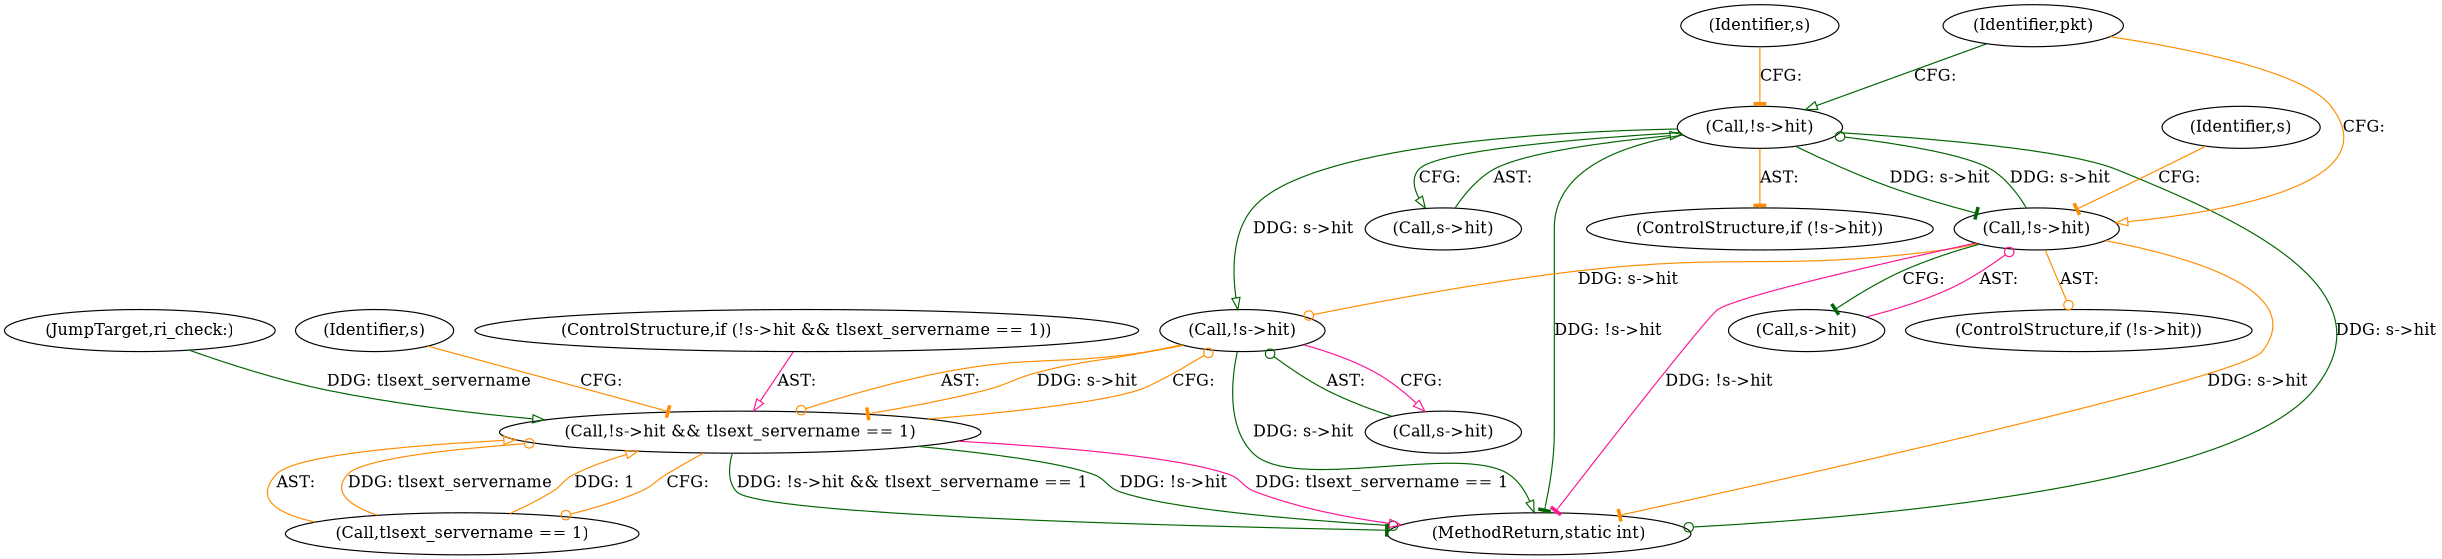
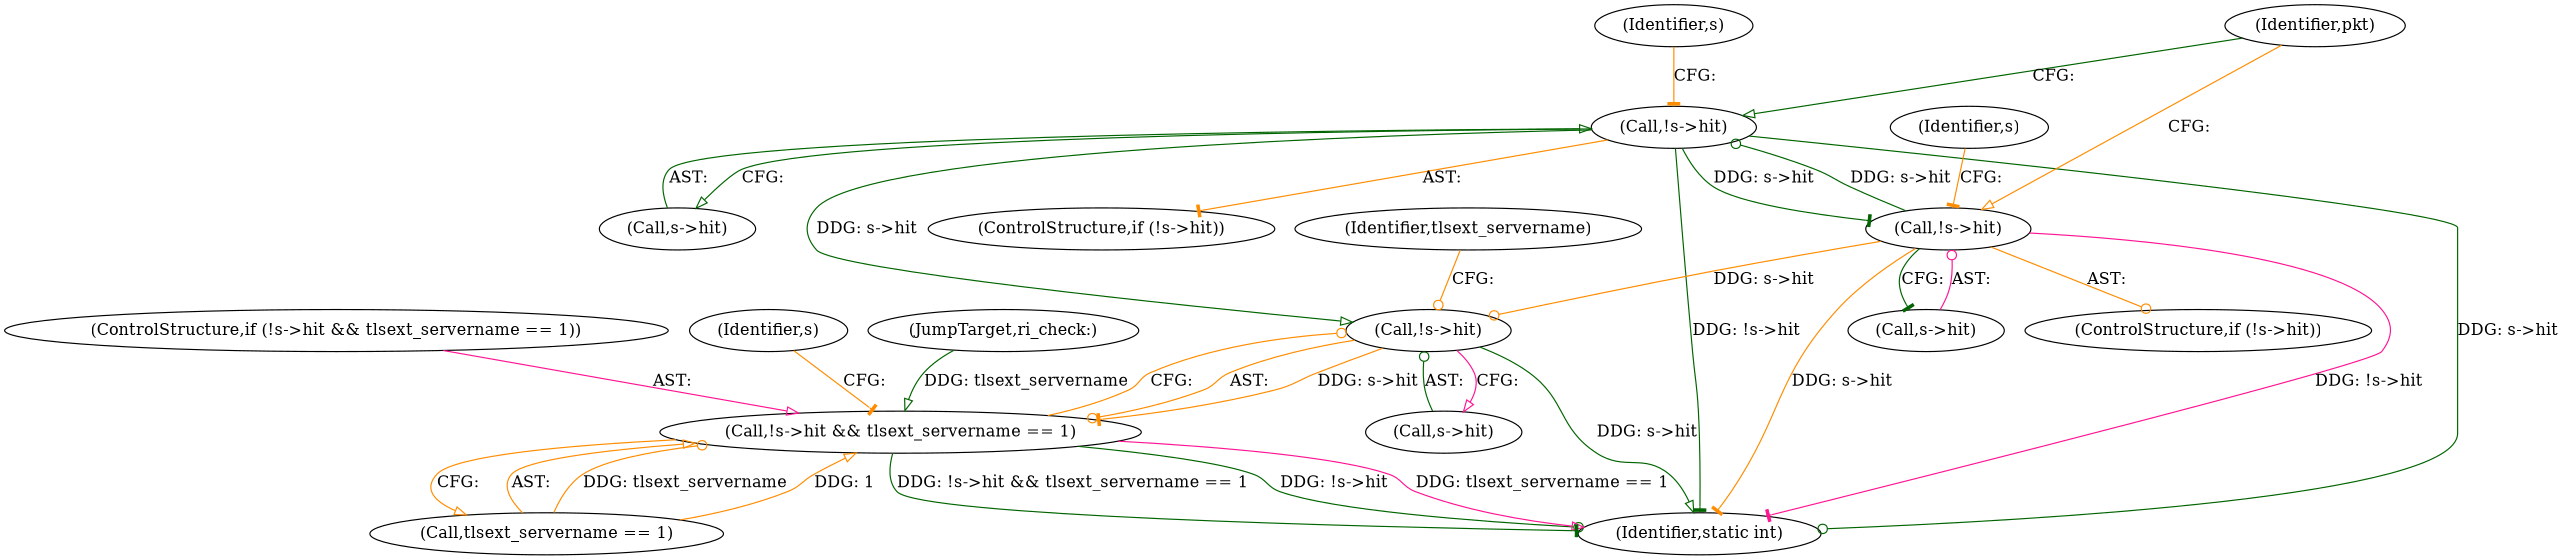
none -> (1468, 229)
(641, 491) -> (530, 451)
(1539, 534) -> (1700, 534)
